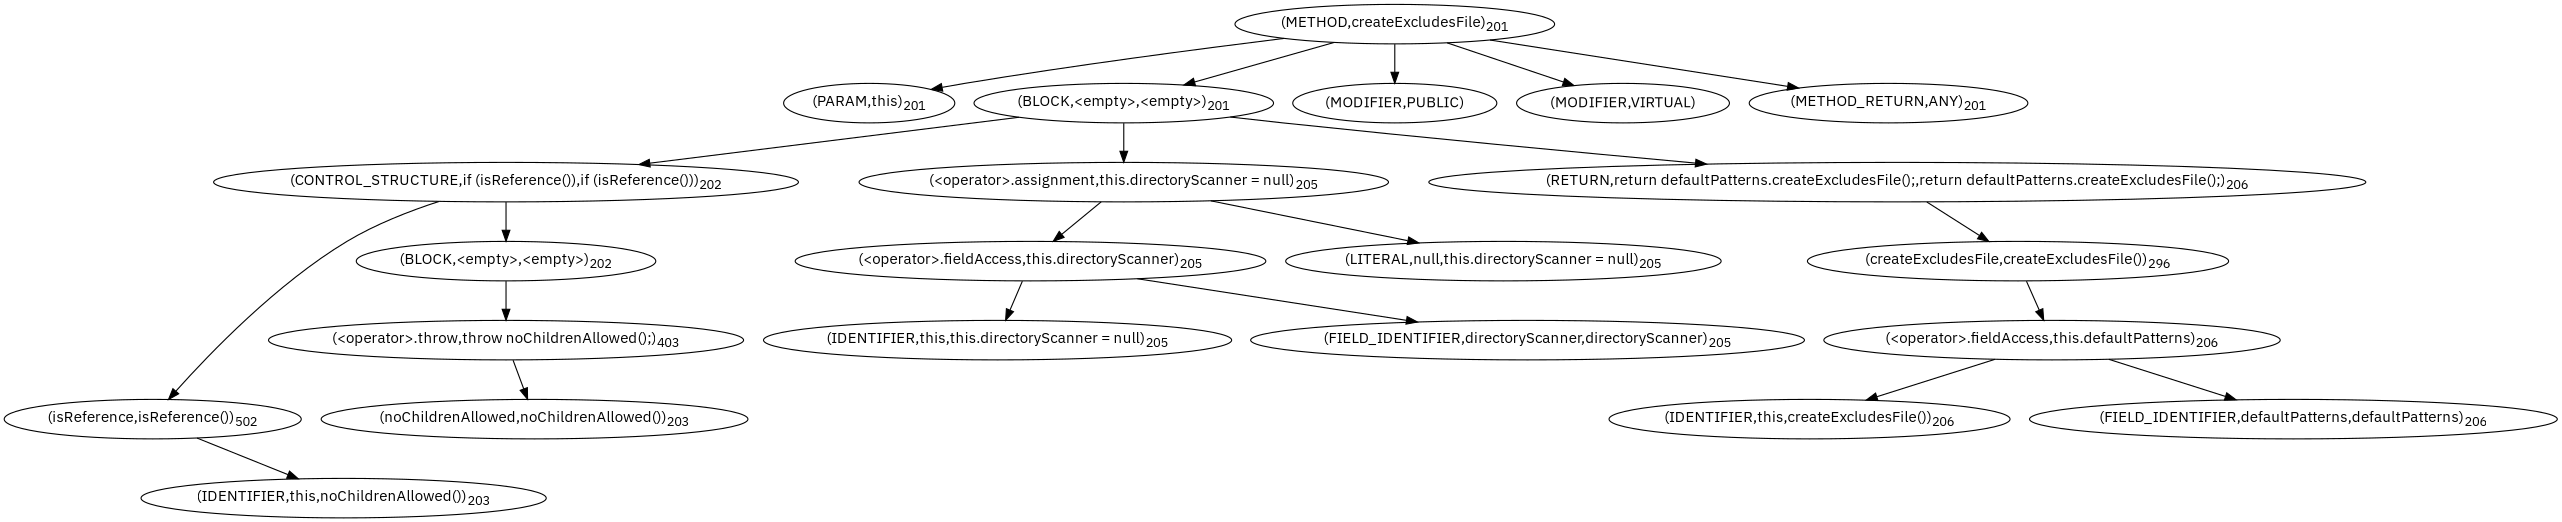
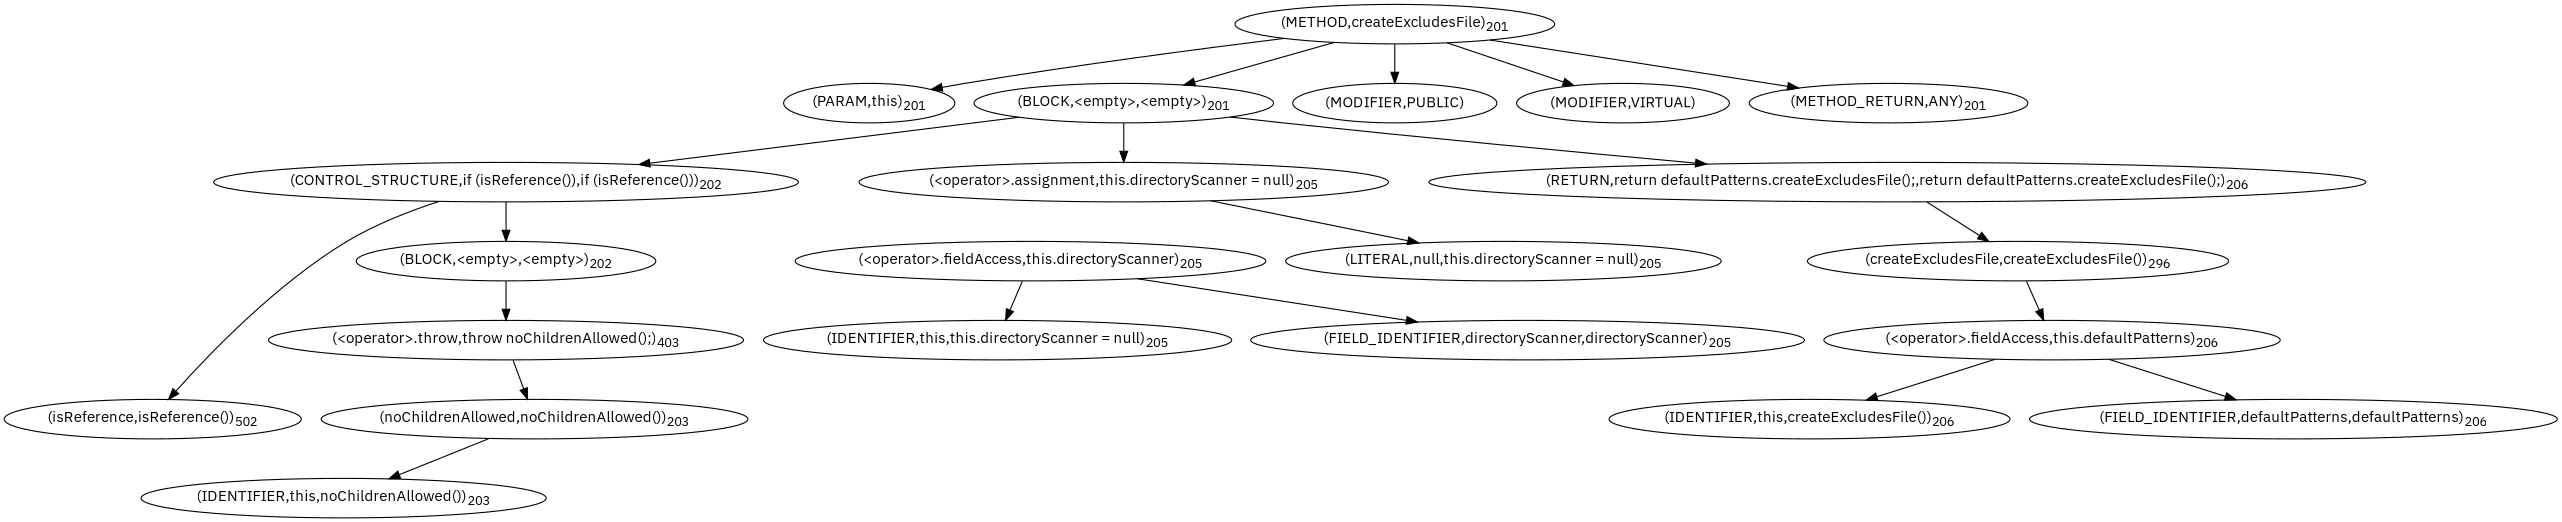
(1081, 218) -> none
(242, 456) -> (444, 457)
